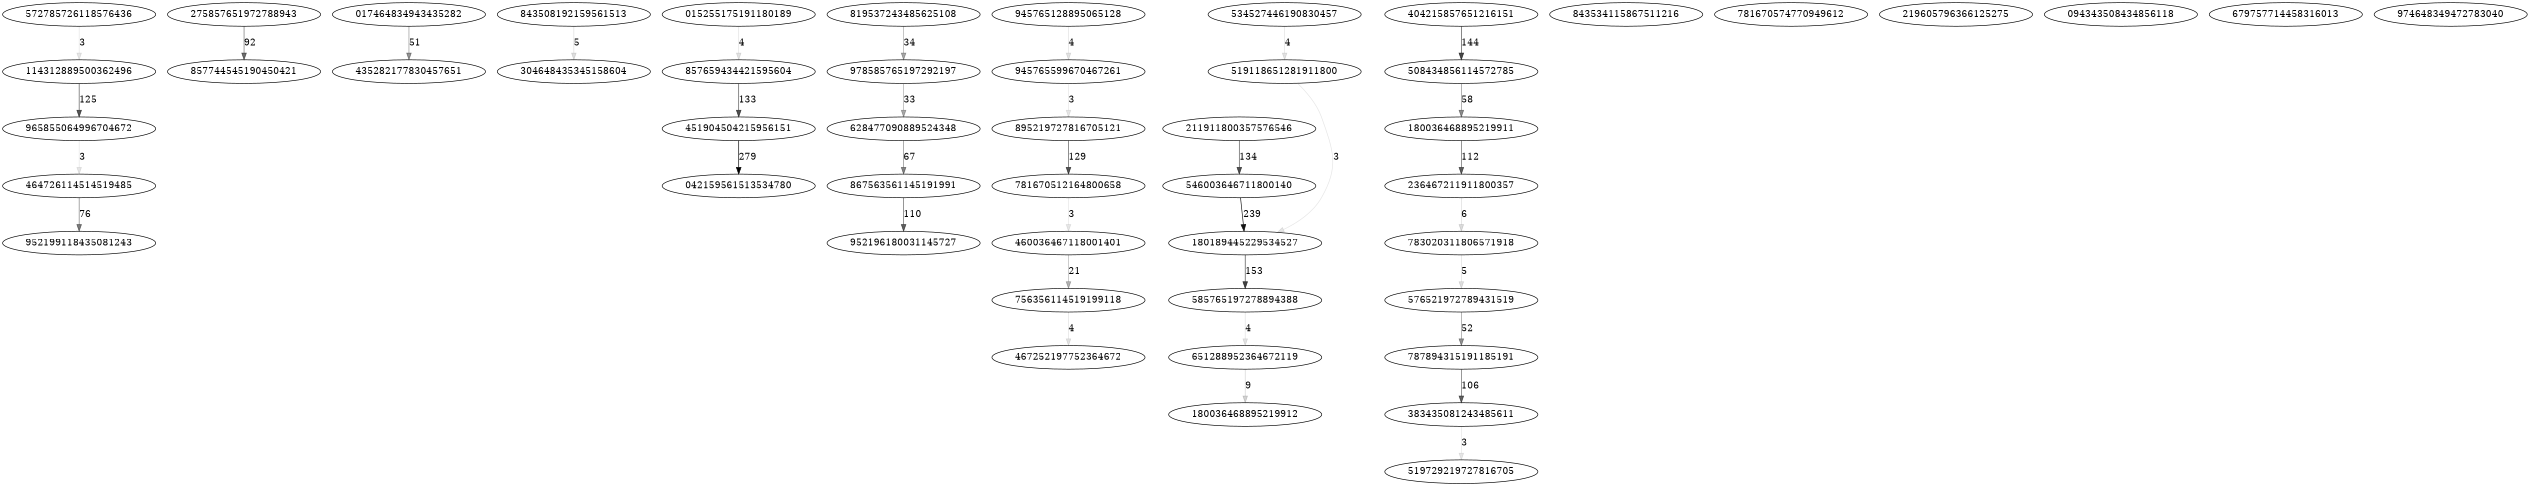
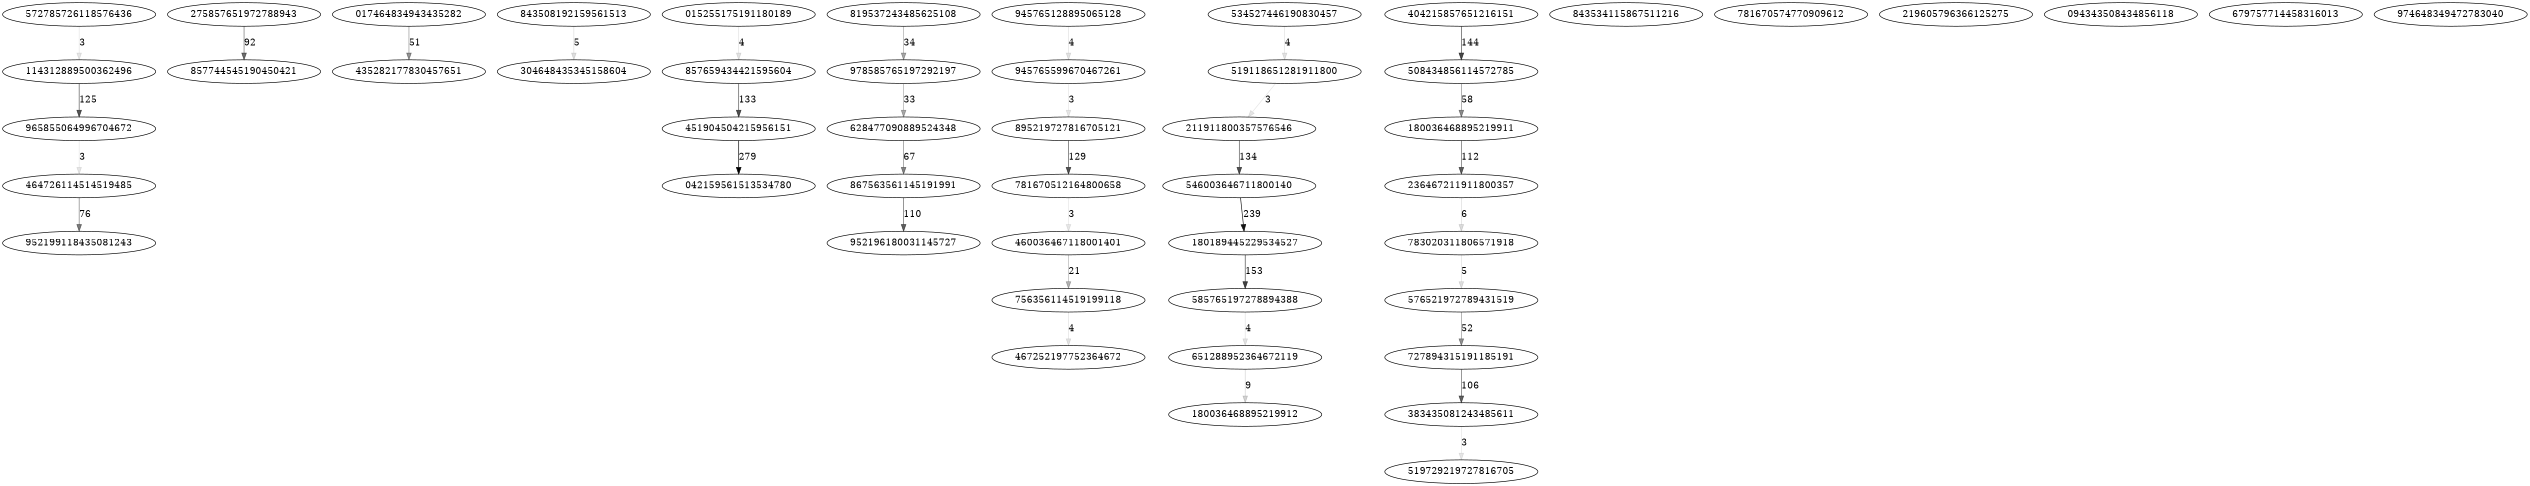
(1791, 14) -> (1791, 14)
(1333, 162) -> (1264, 98)
(1461, 357) -> (1461, 357)
